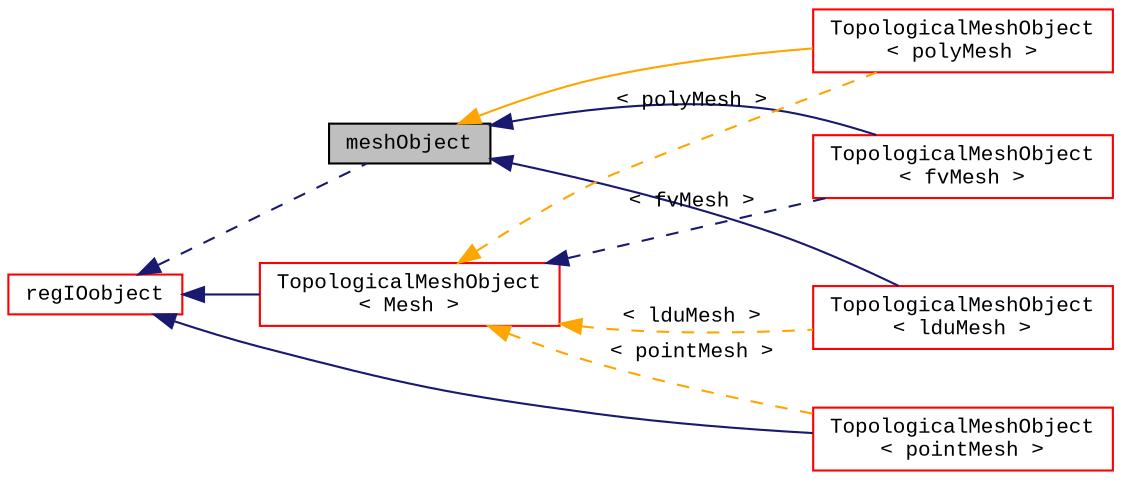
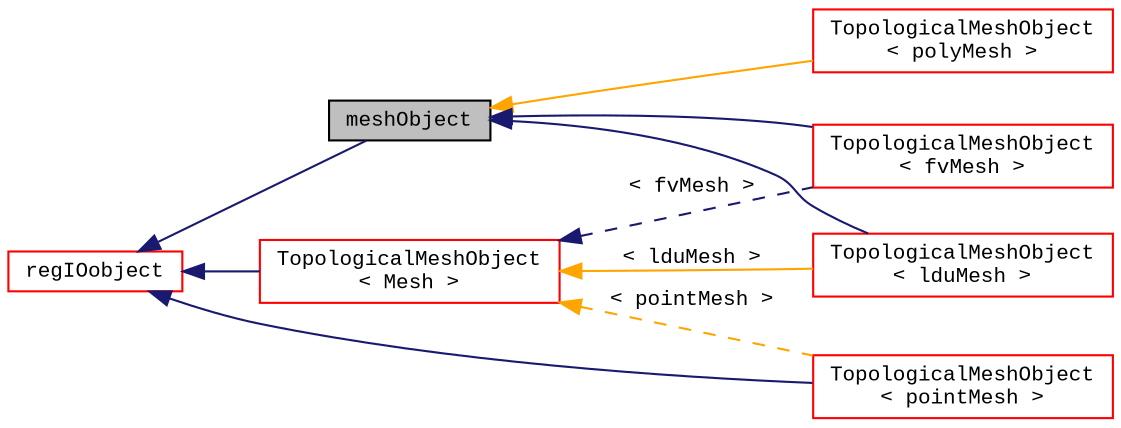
(672, 151) -> none
(262, 214) -> (262, 191)
(697, 332) -> (697, 270)
